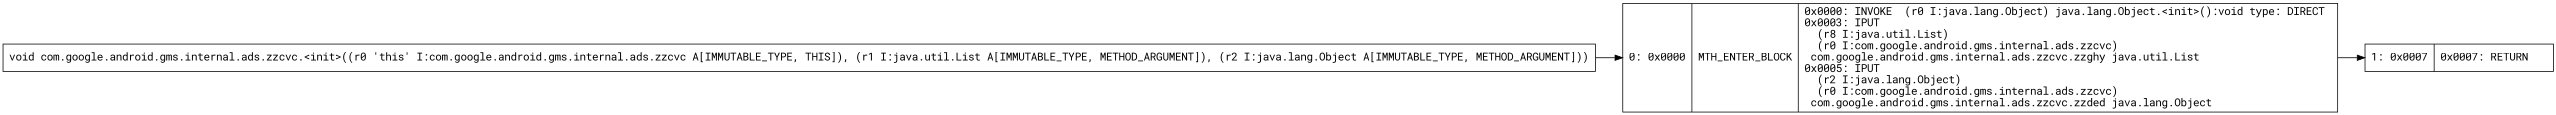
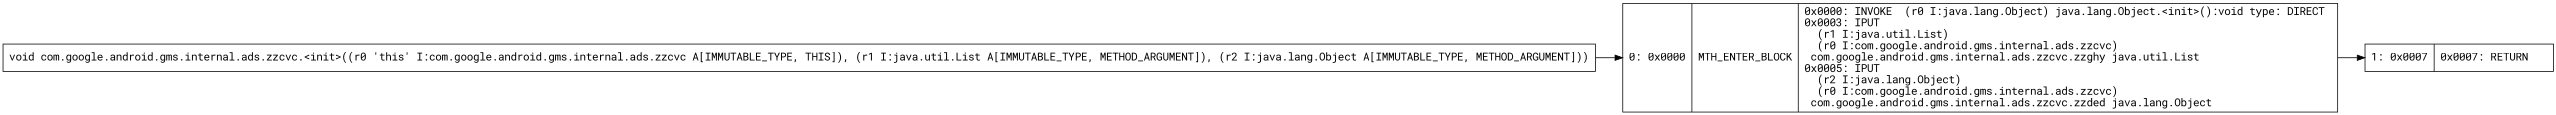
(1877, 35) -> (1877, 35)
